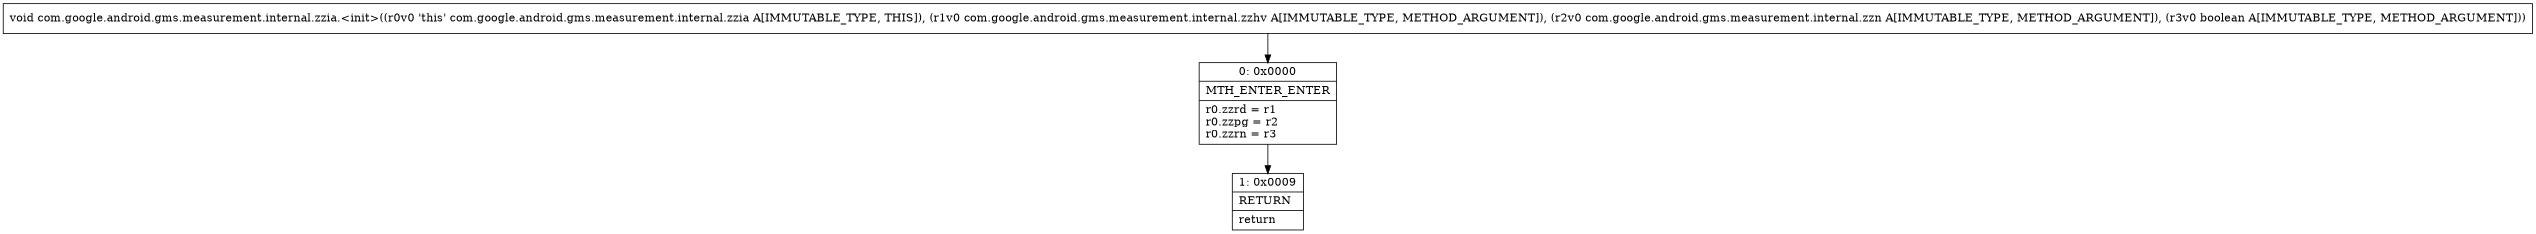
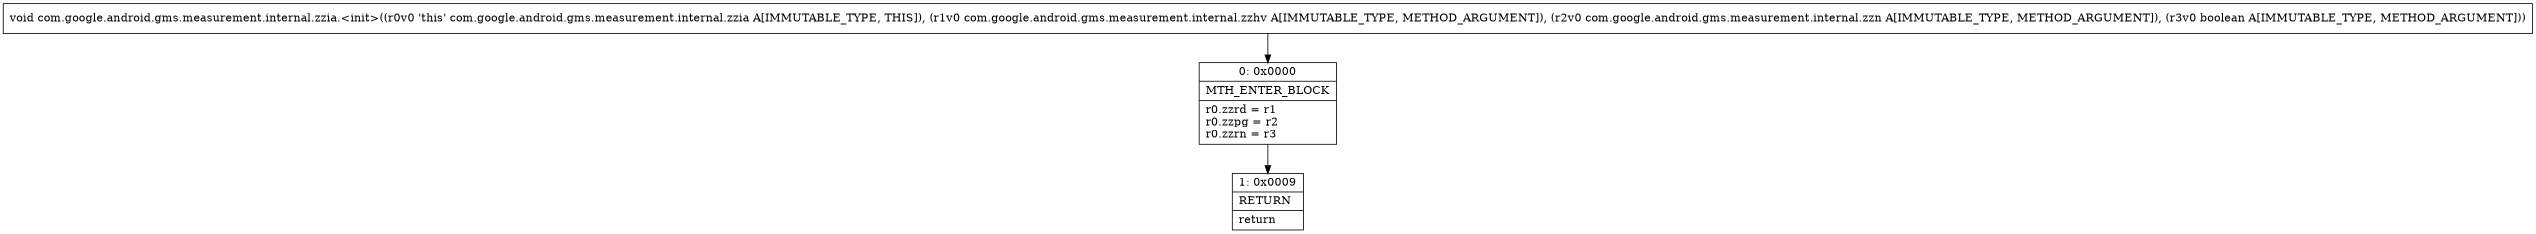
(1268, 91) -> (1268, 91)
